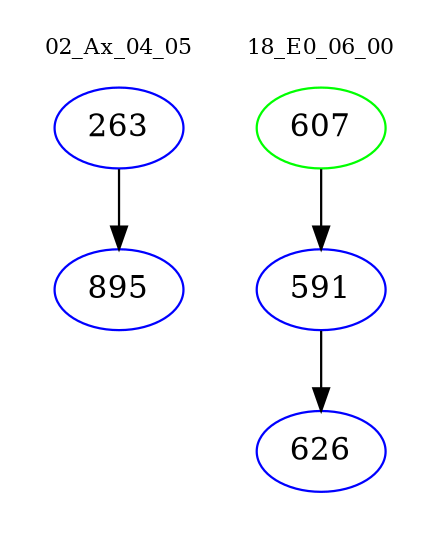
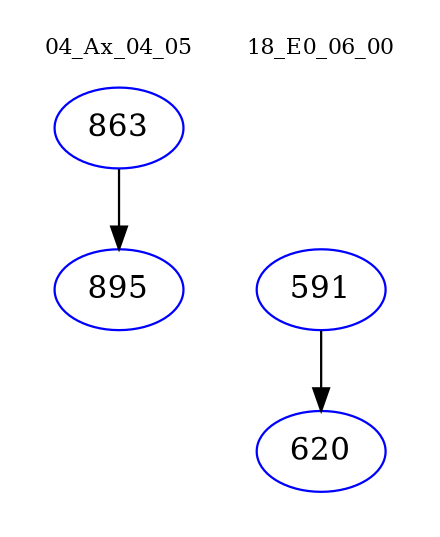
(119, 48) -> (119, 48)
(119, 128) -> (119, 128)
(321, 128) -> none
(321, 451) -> (321, 451)
